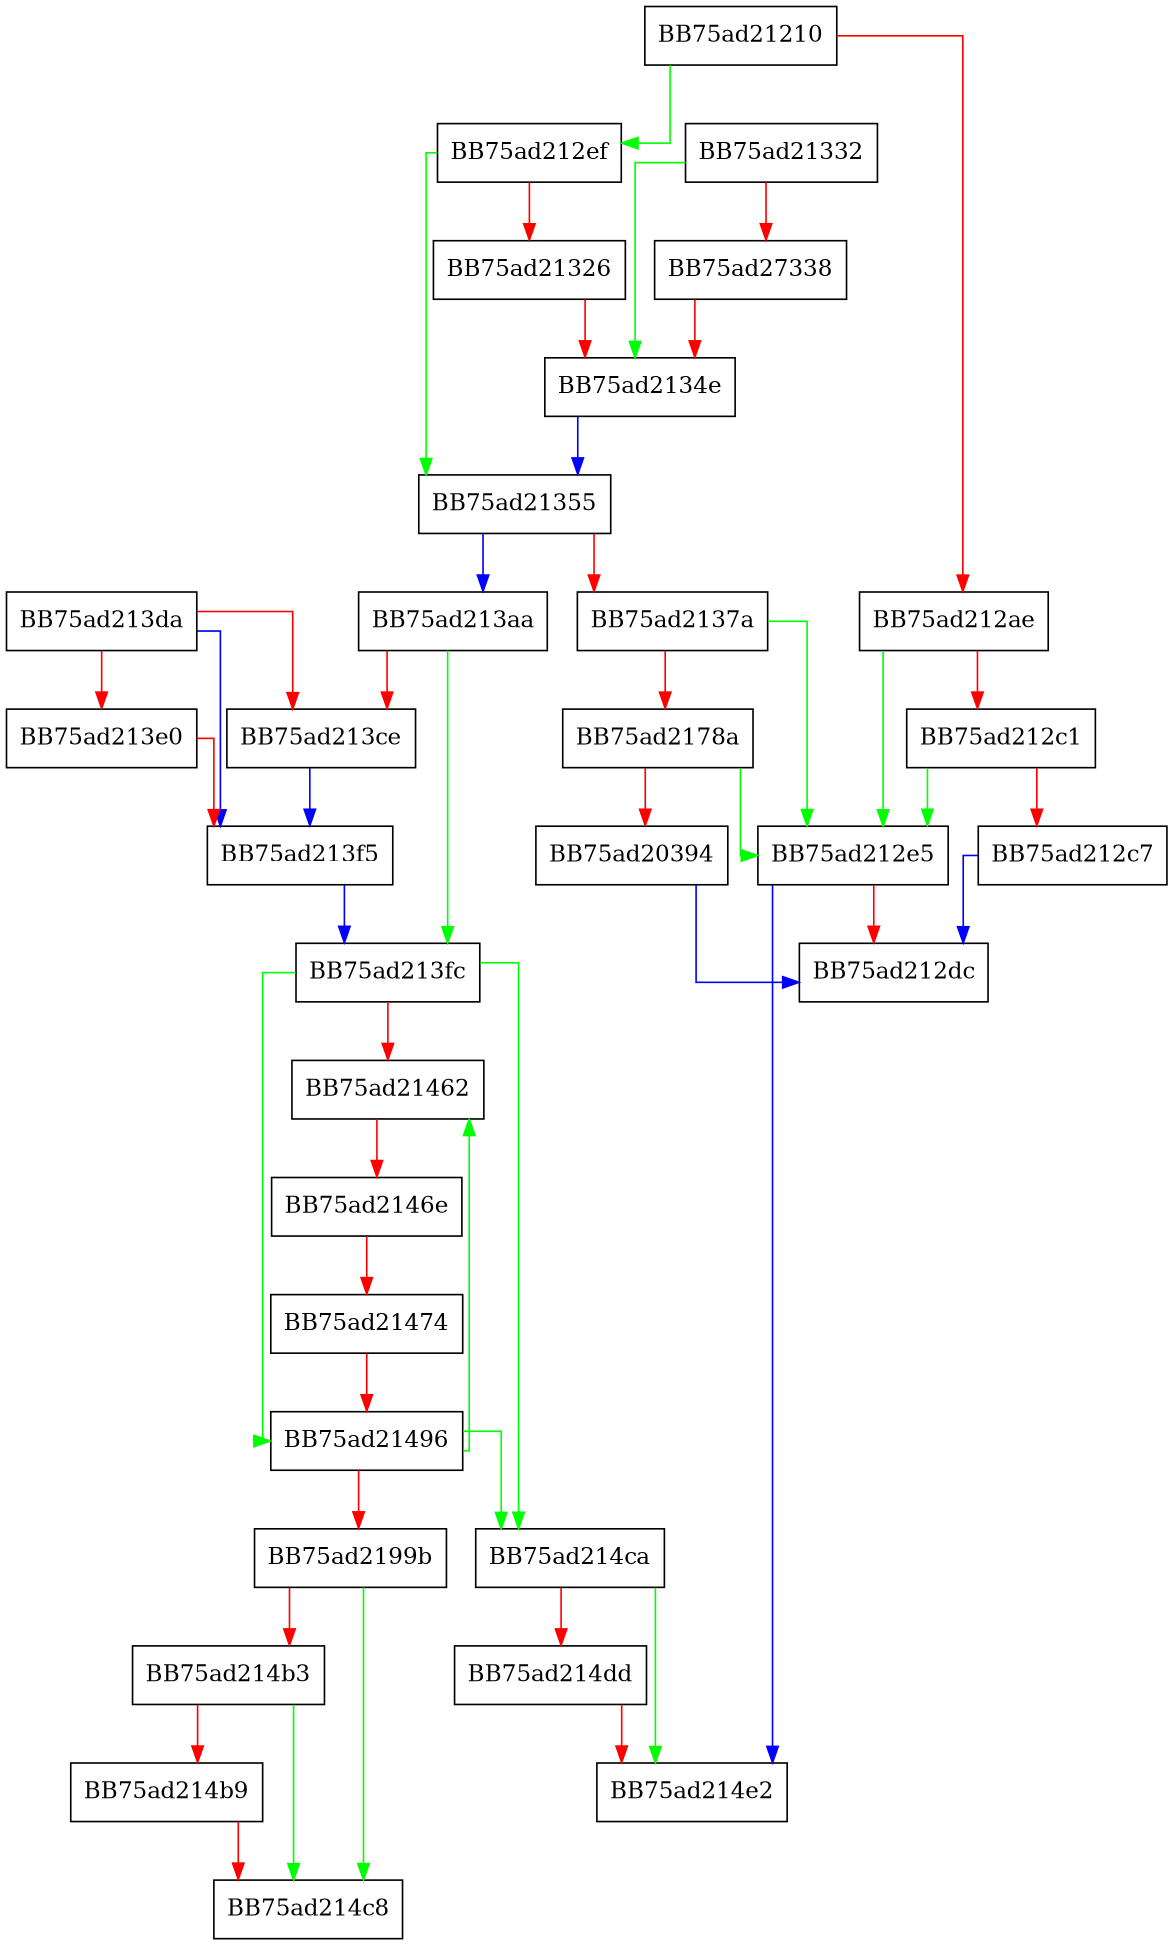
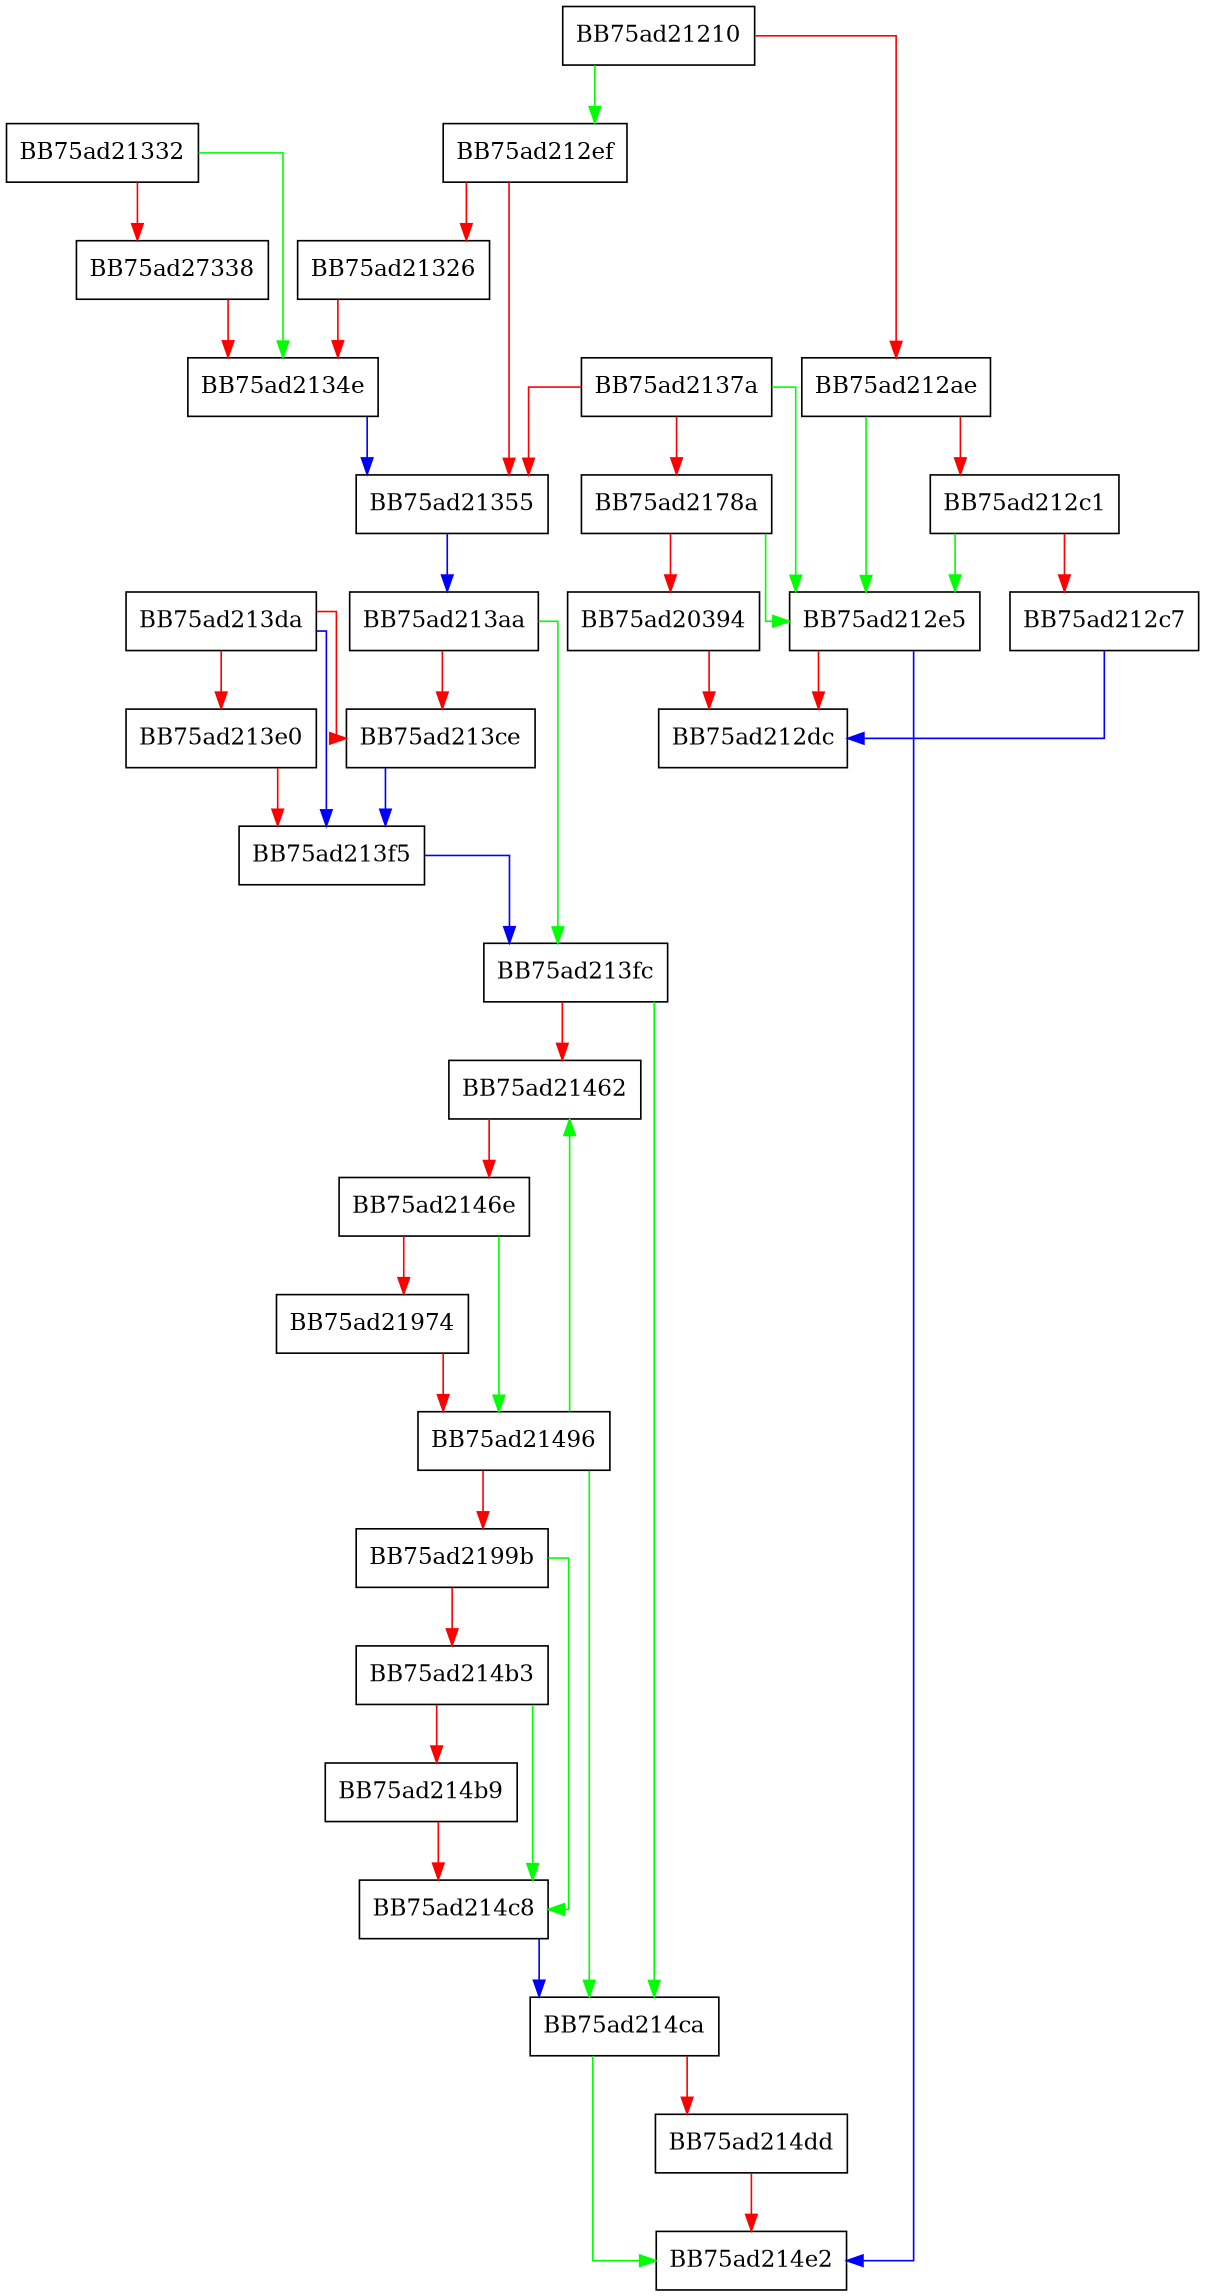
(426, 300) -> (509, 320)
(594, 554) -> (529, 396)
(696, 977) -> (709, 672)
(263, 1191) -> (499, 1316)
(367, 1324) -> (372, 1324)
none -> (539, 1960)
